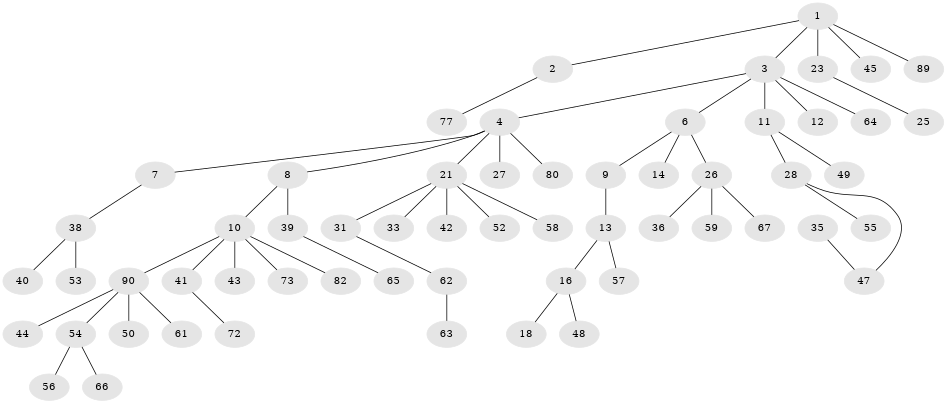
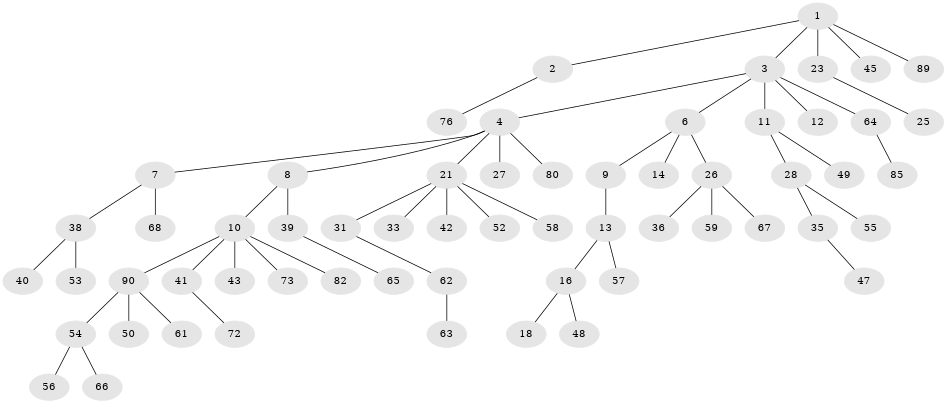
(447, 122) -> (447, 122)
none -> (897, 175)
(885, 203) -> (805, 202)
none -> (155, 228)
(23, 334) -> none
